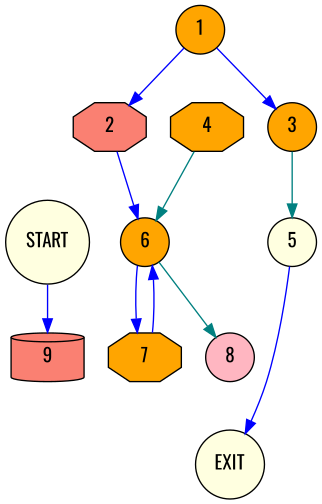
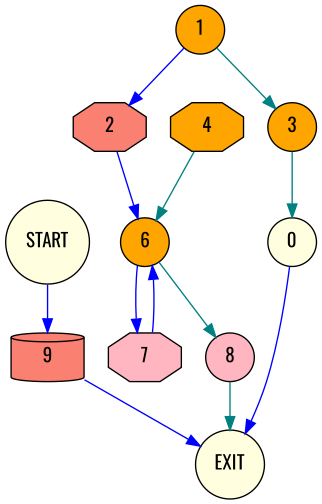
(241, 73) -> (241, 73)
(292, 242) -> (292, 242)
(145, 357) -> (145, 357)
none -> (230, 399)
none -> (137, 410)
